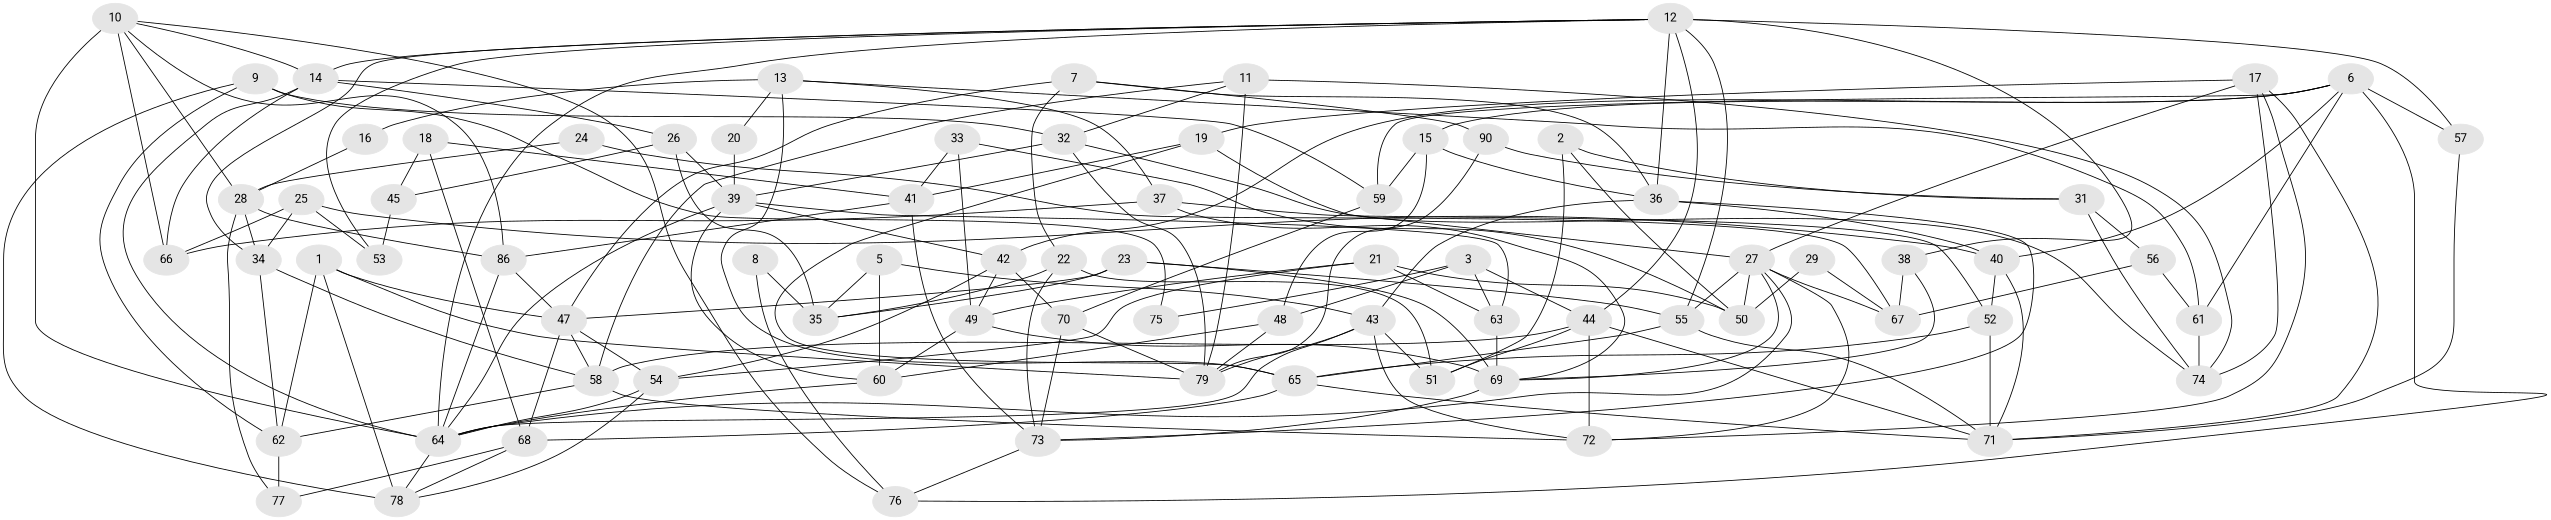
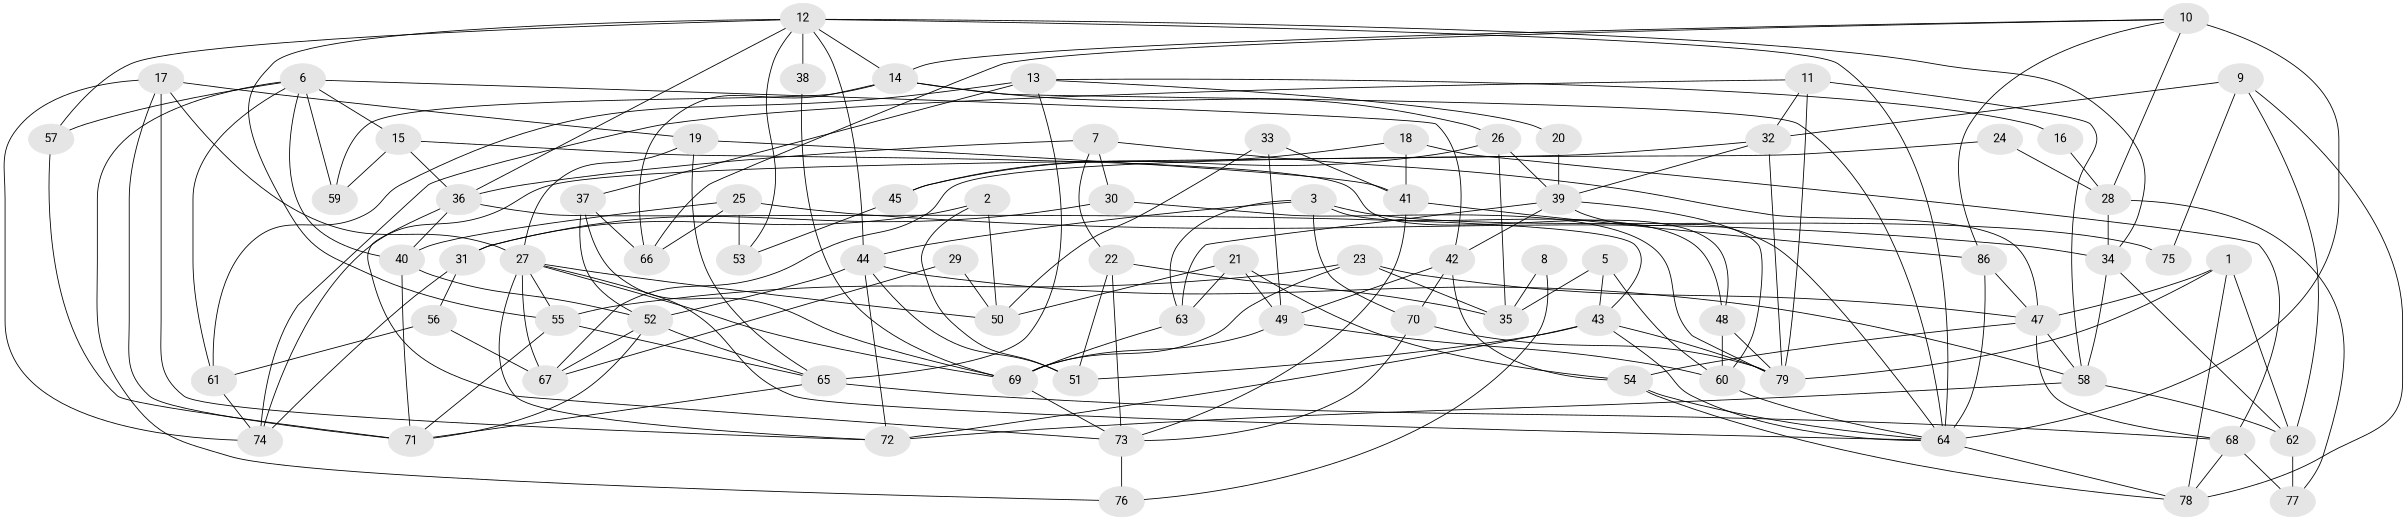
(621, 132) -> none
(1486, 139) -> (1112, 200)
(369, 236) -> none
(1221, 258) -> (1334, 279)
(1901, 290) -> (598, 351)
(1790, 381) -> (719, 303)
